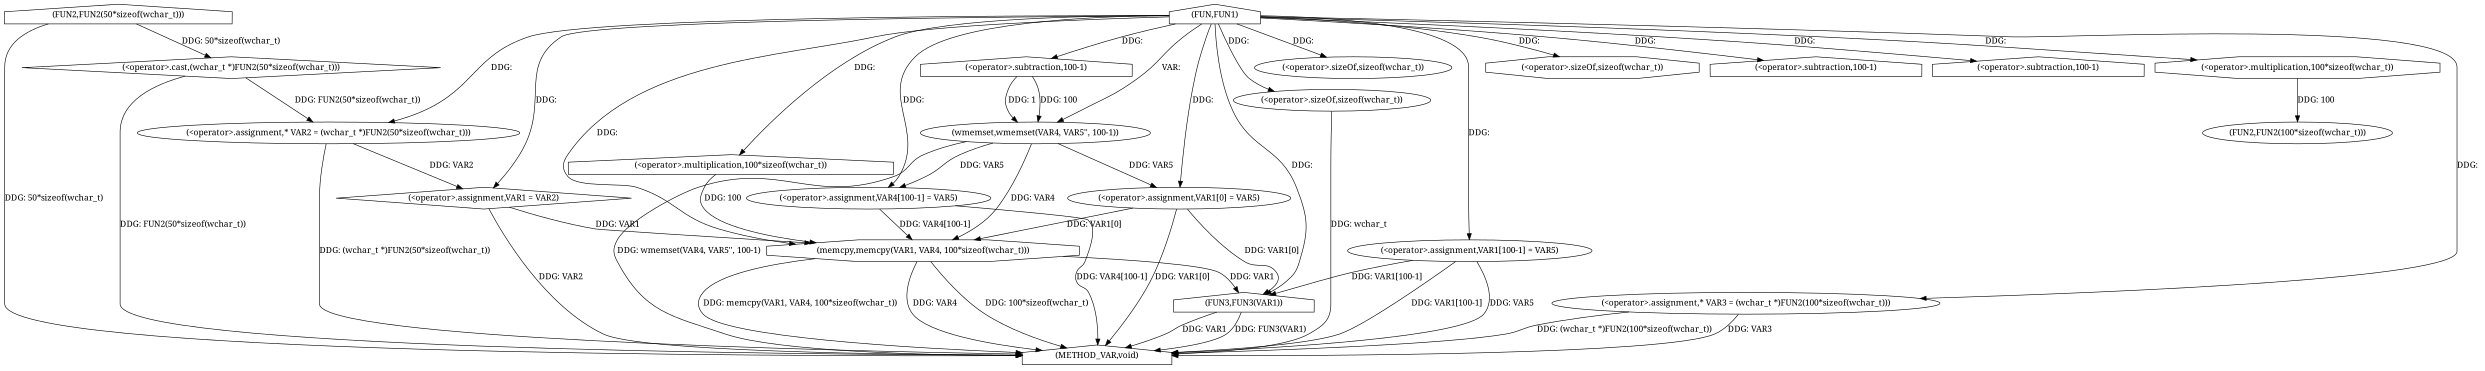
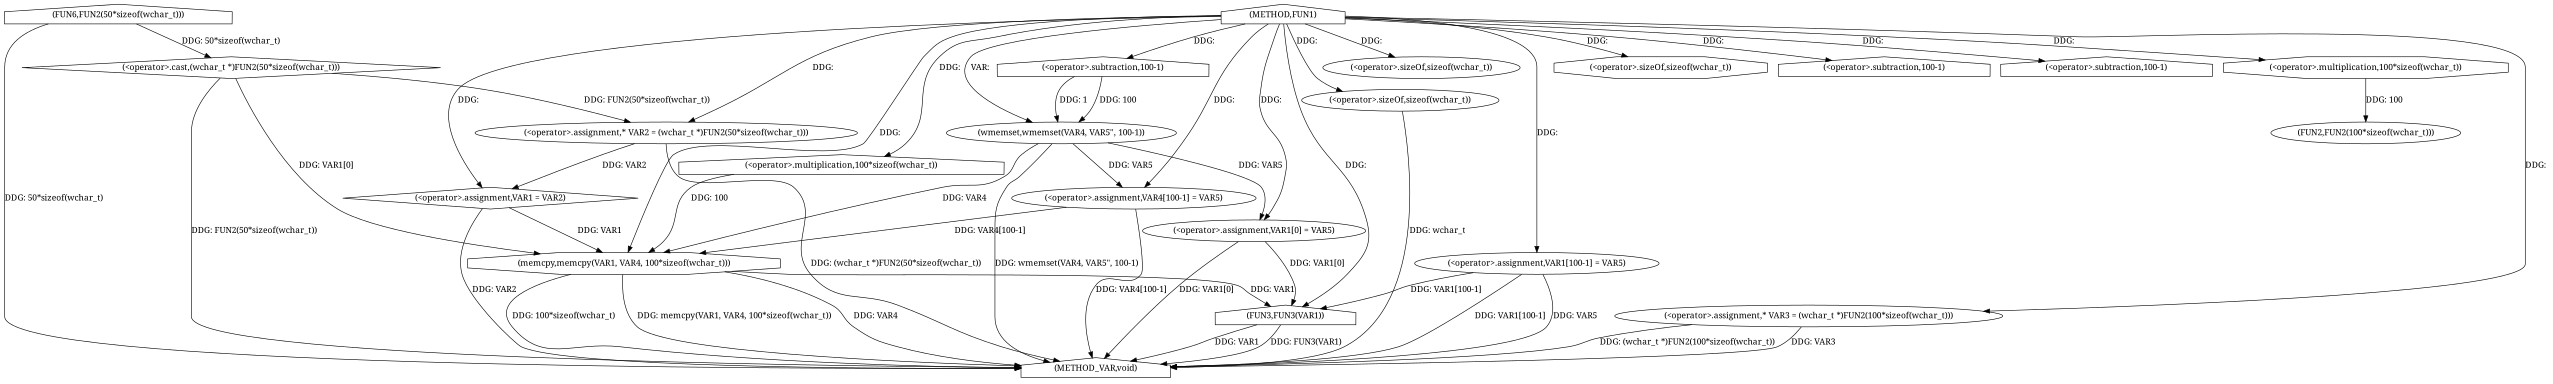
(118, 15) -> (118, 15)
(1215, 15) -> (1283, 15)
(1057, 223) -> (353, 217)
